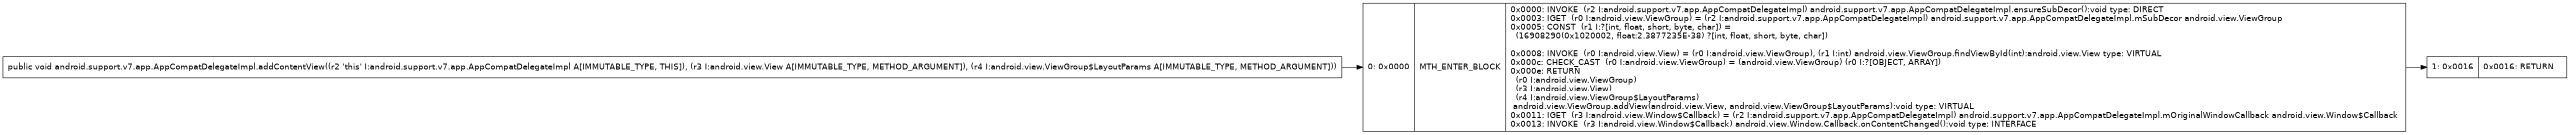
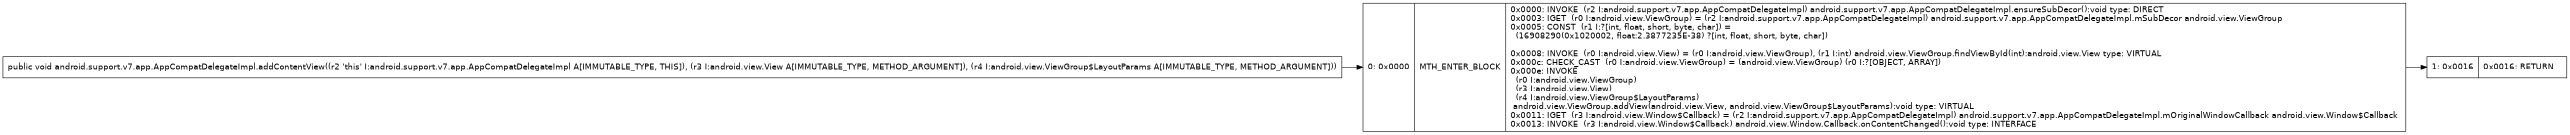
(1548, 71) -> (1547, 71)
